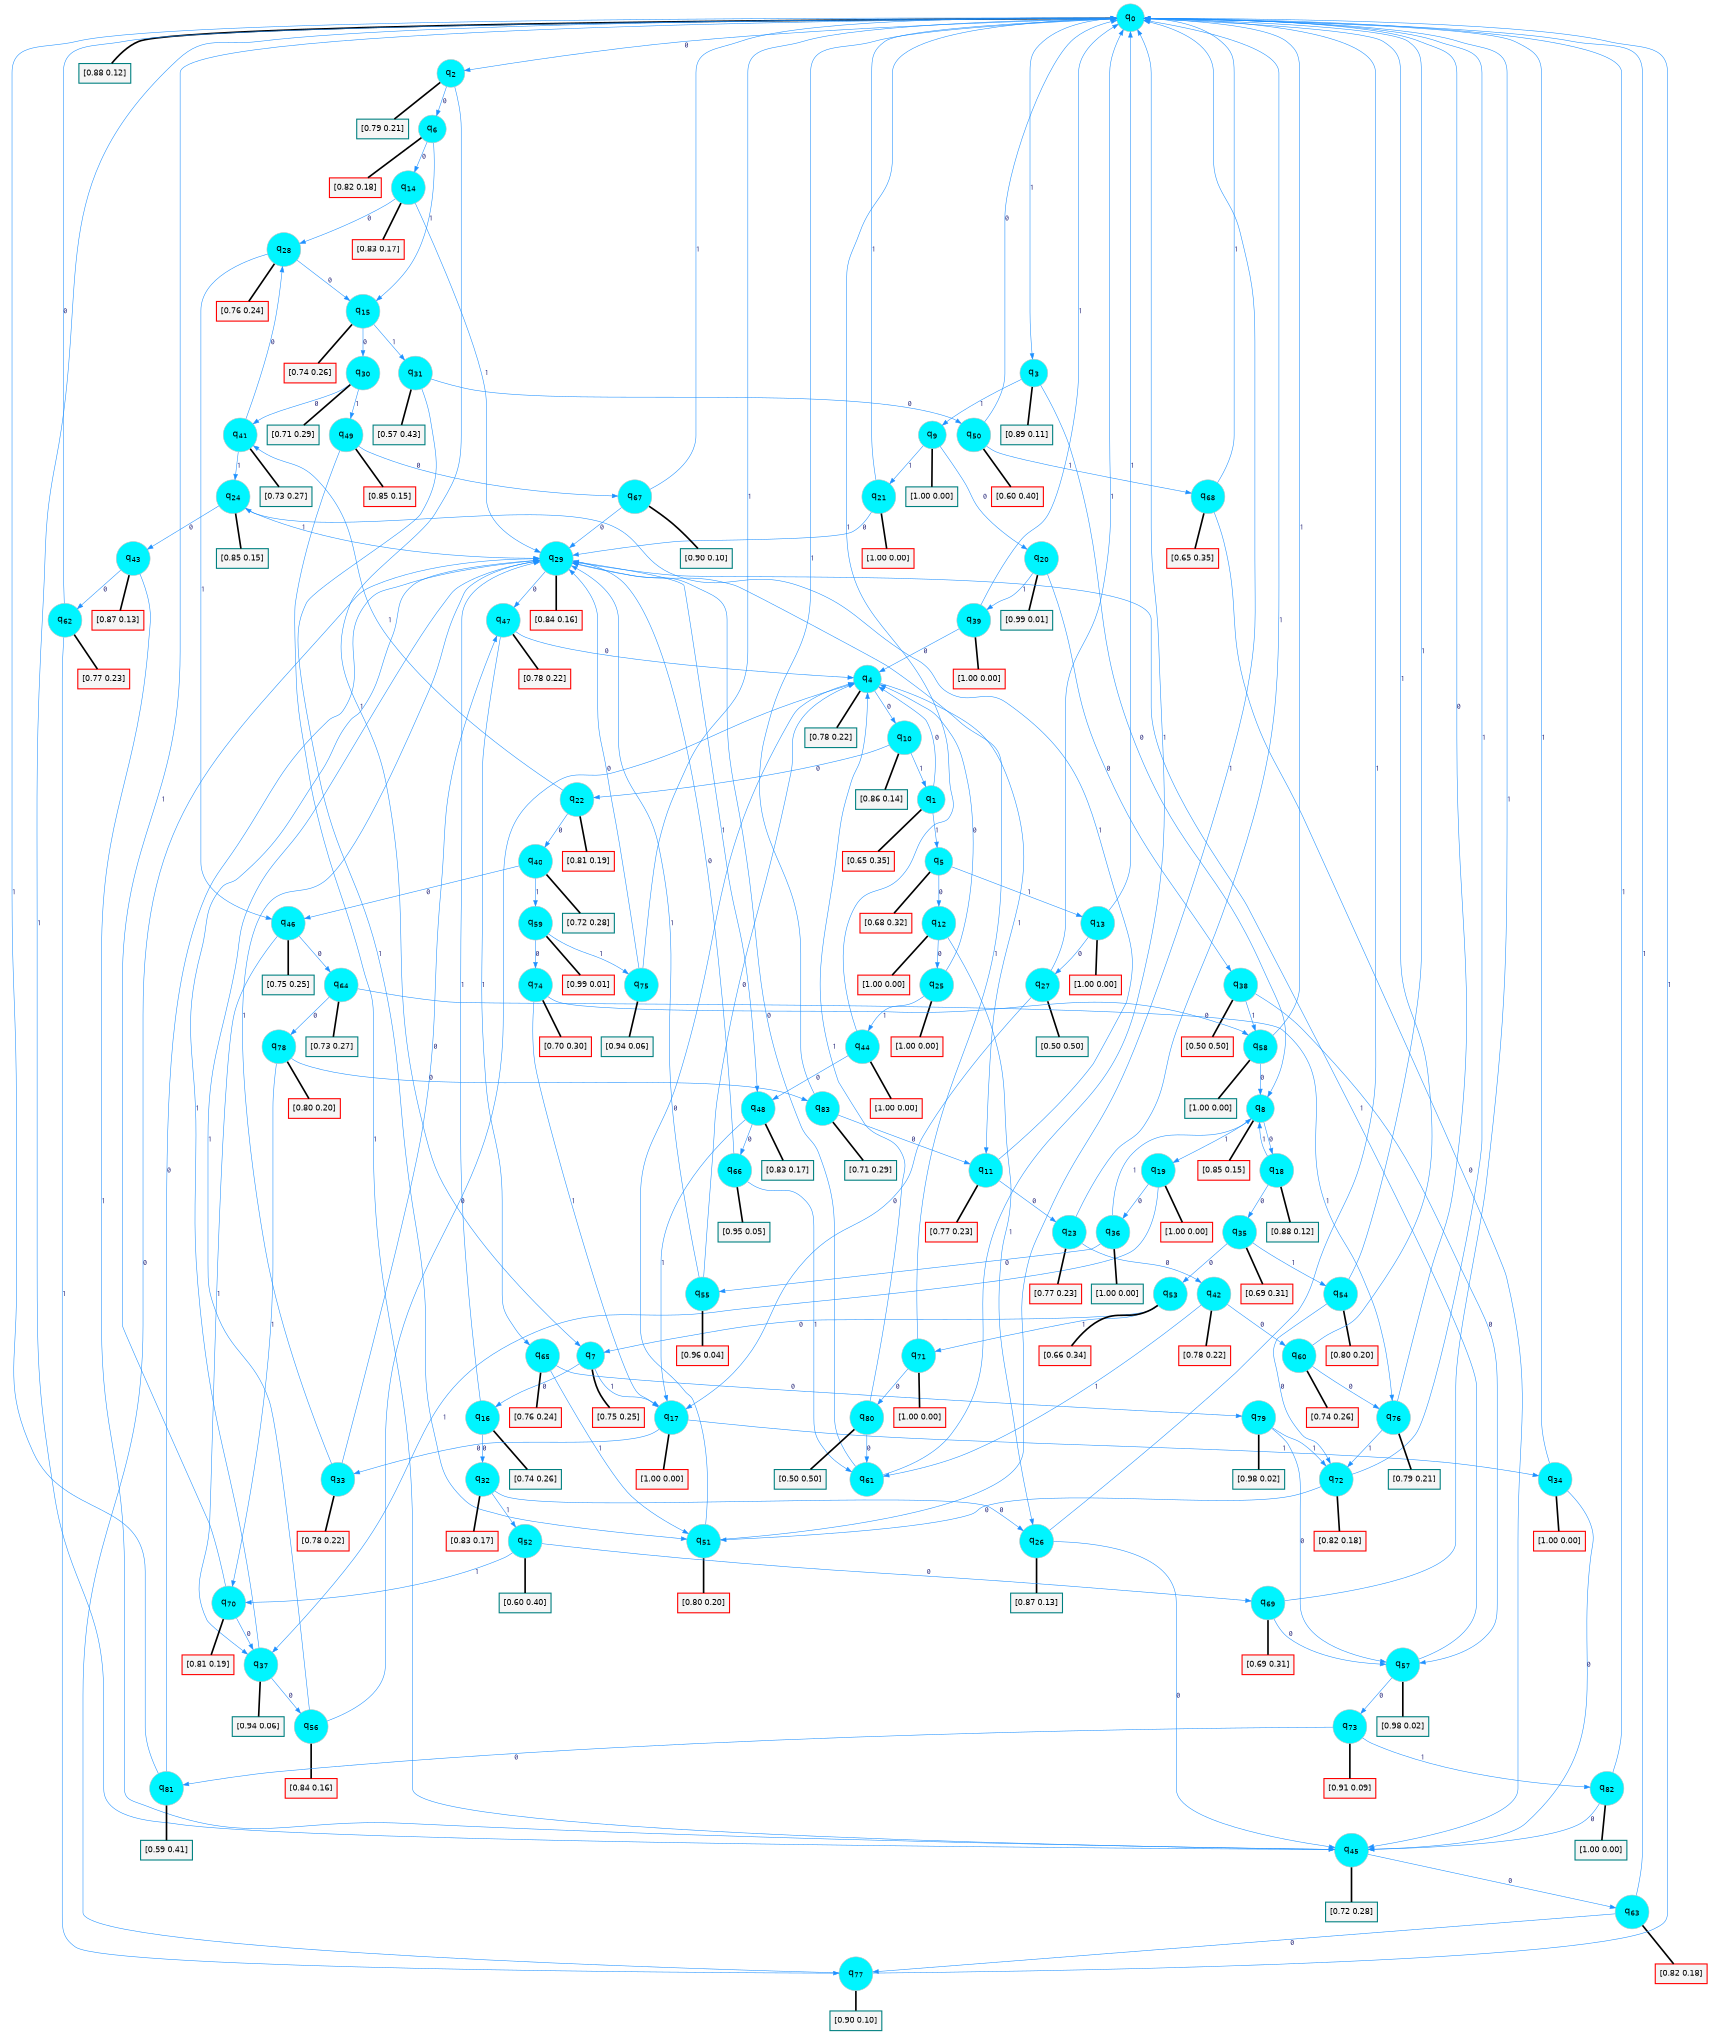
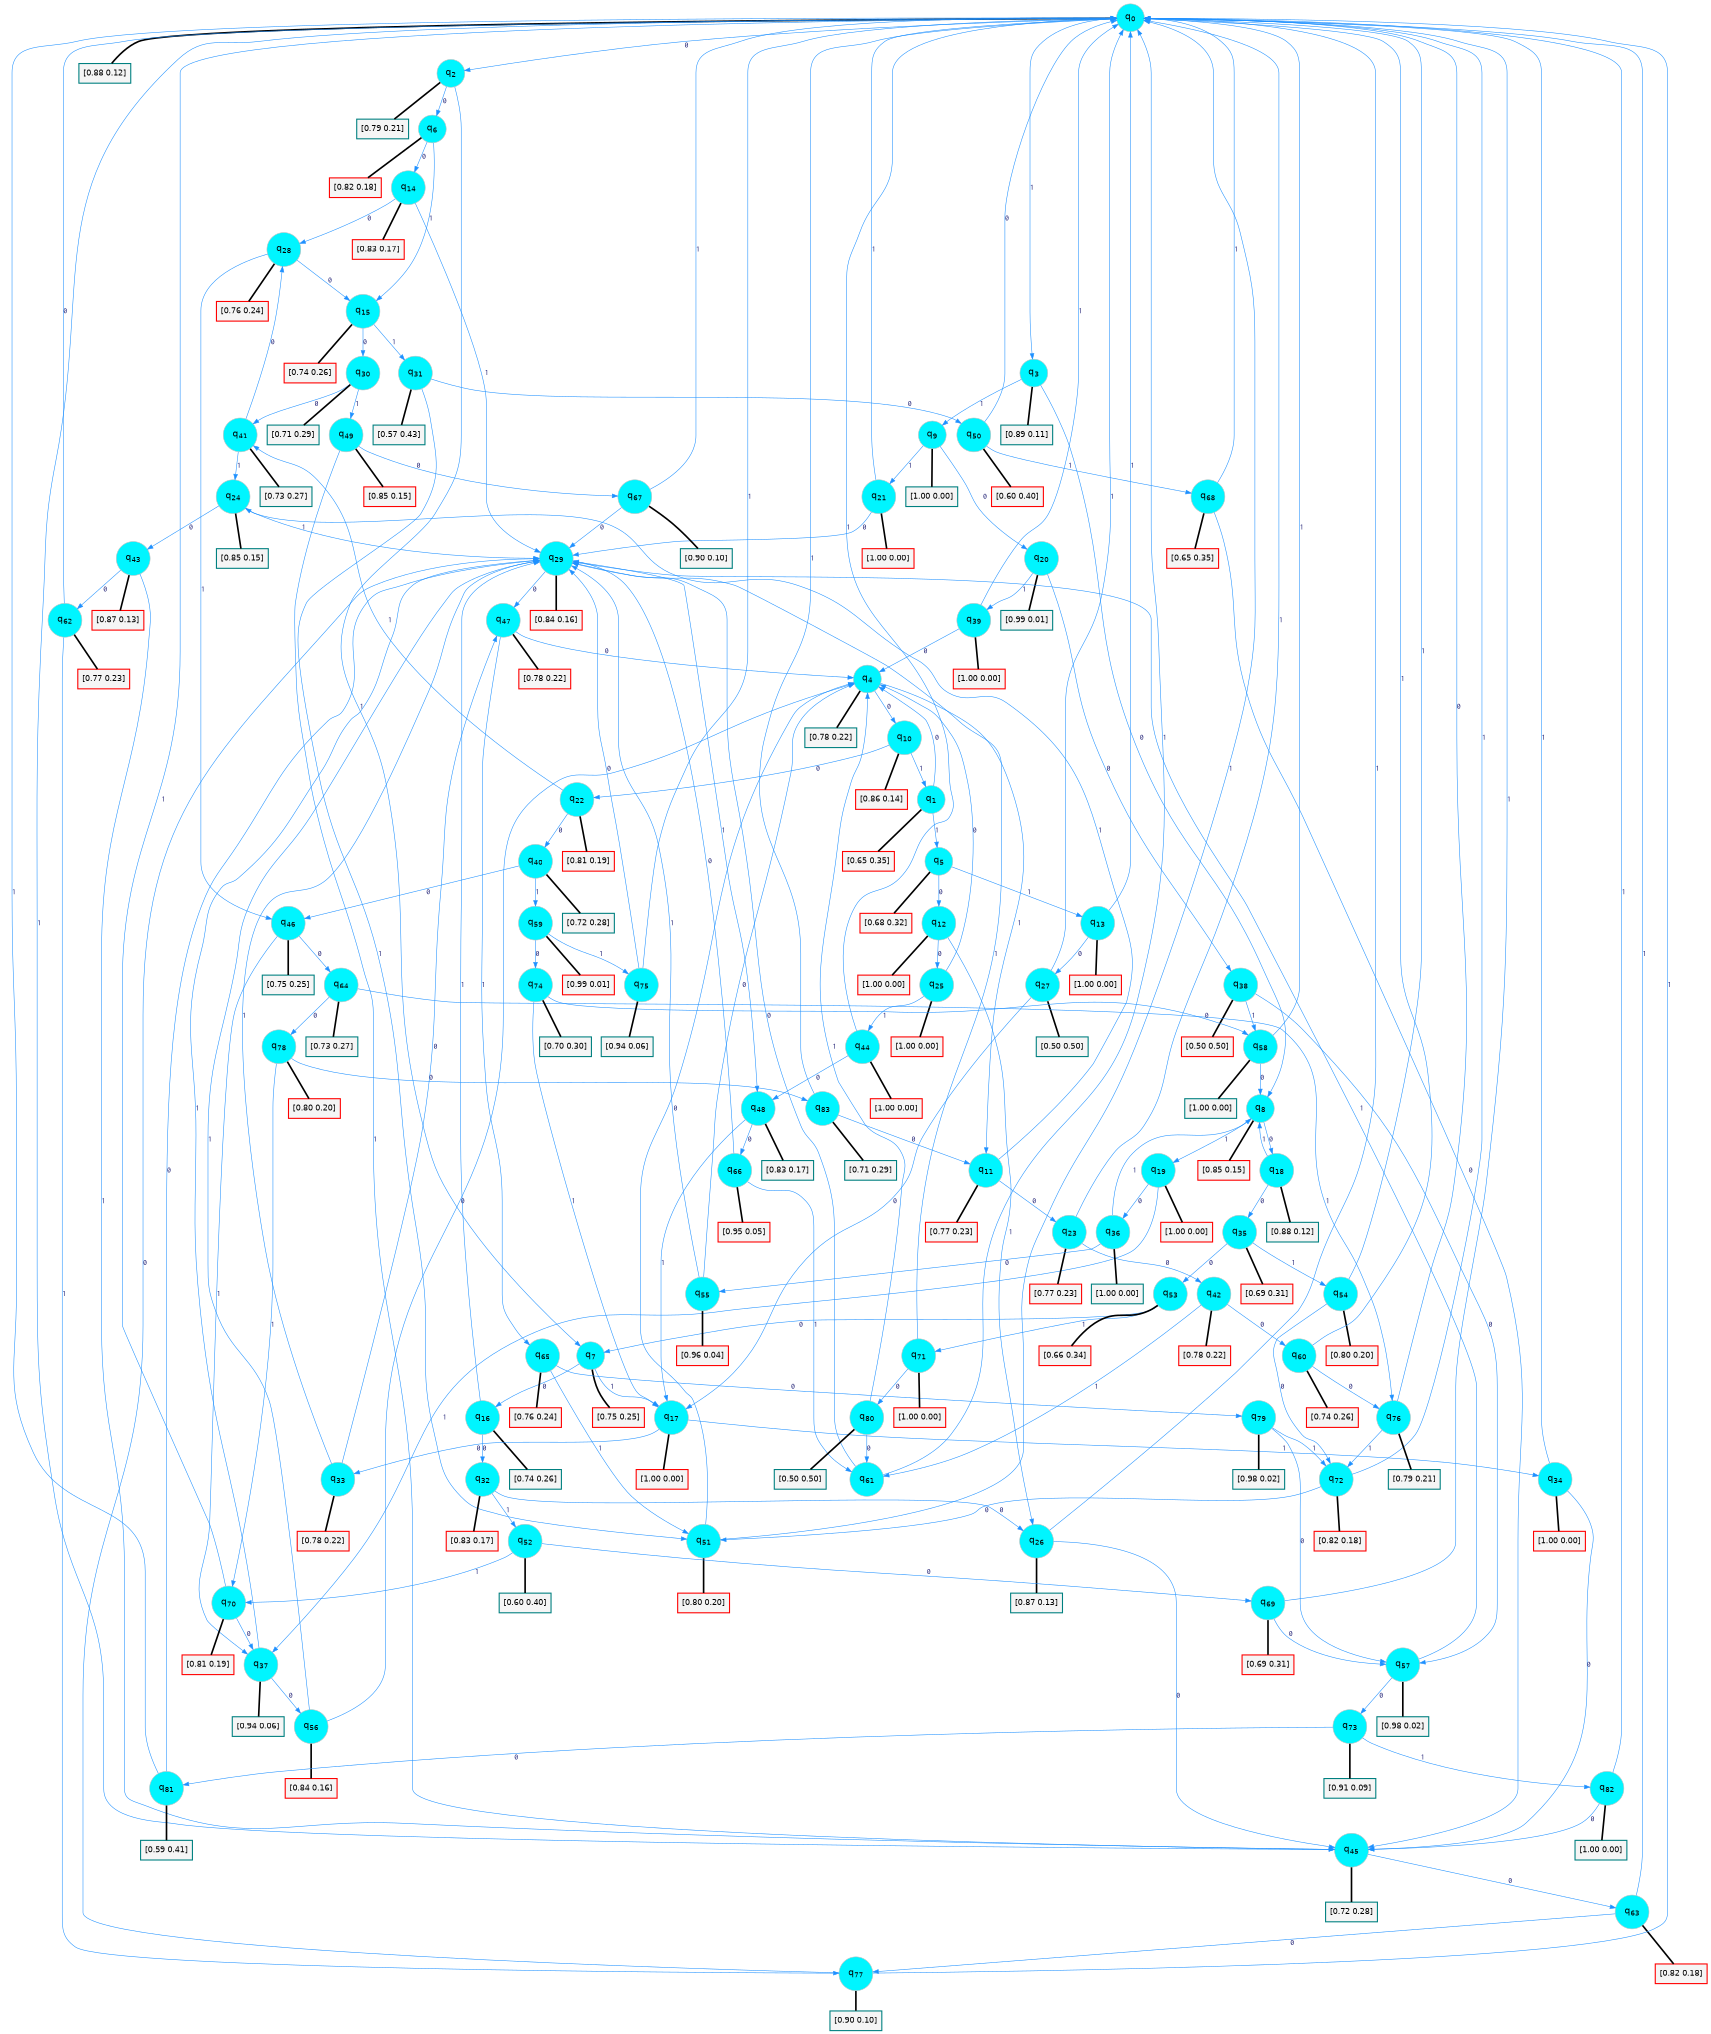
(882, 800) -> (882, 800)
(565, 1047) -> (565, 1047)
(744, 1232) -> (744, 1232)
(1350, 1788) -> (1350, 1788)
